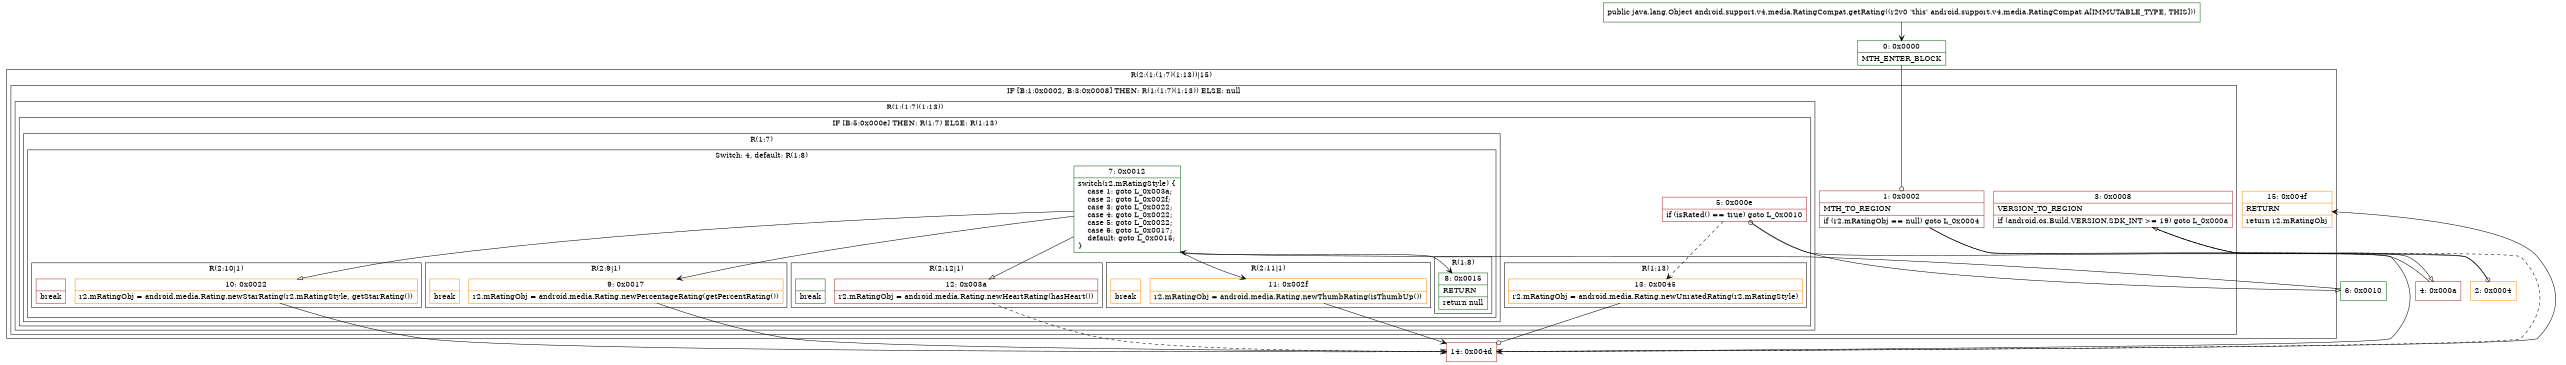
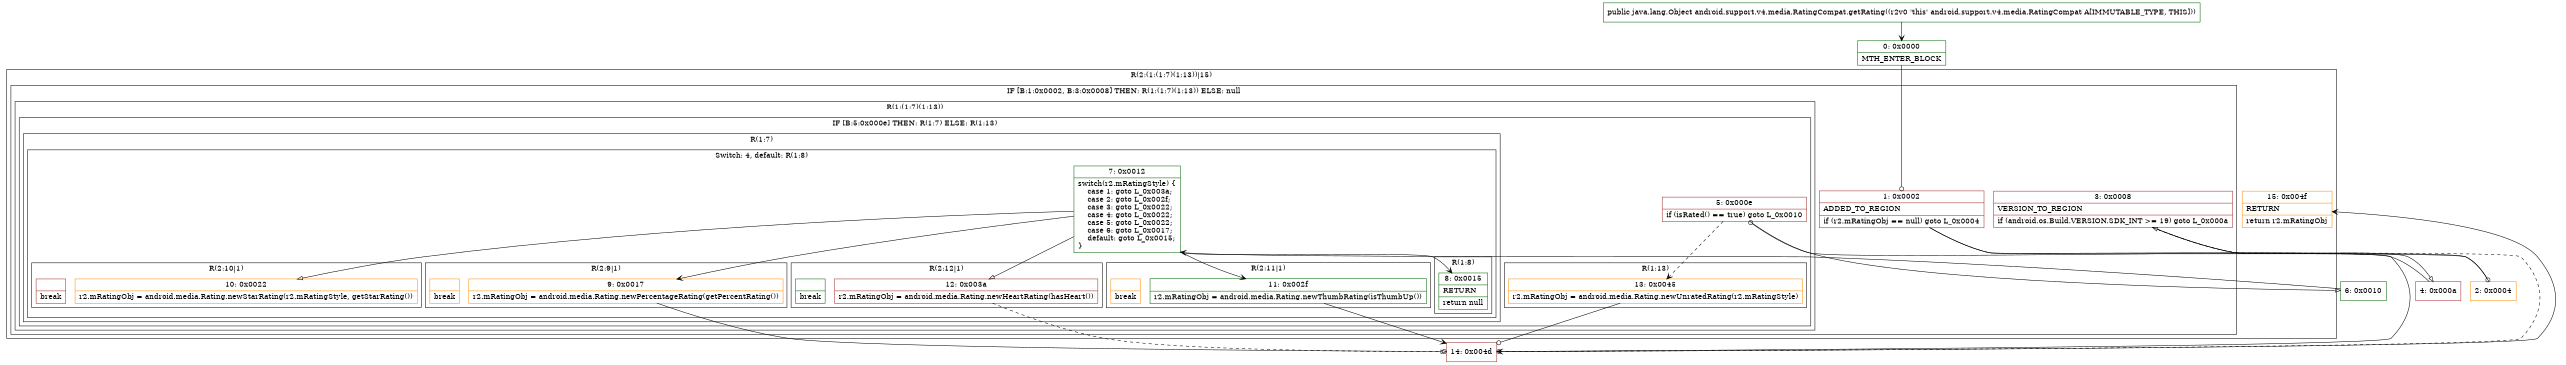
(1857, 209) -> (1862, 209)
(1288, 291) -> (1288, 291)
(858, 350) -> none
